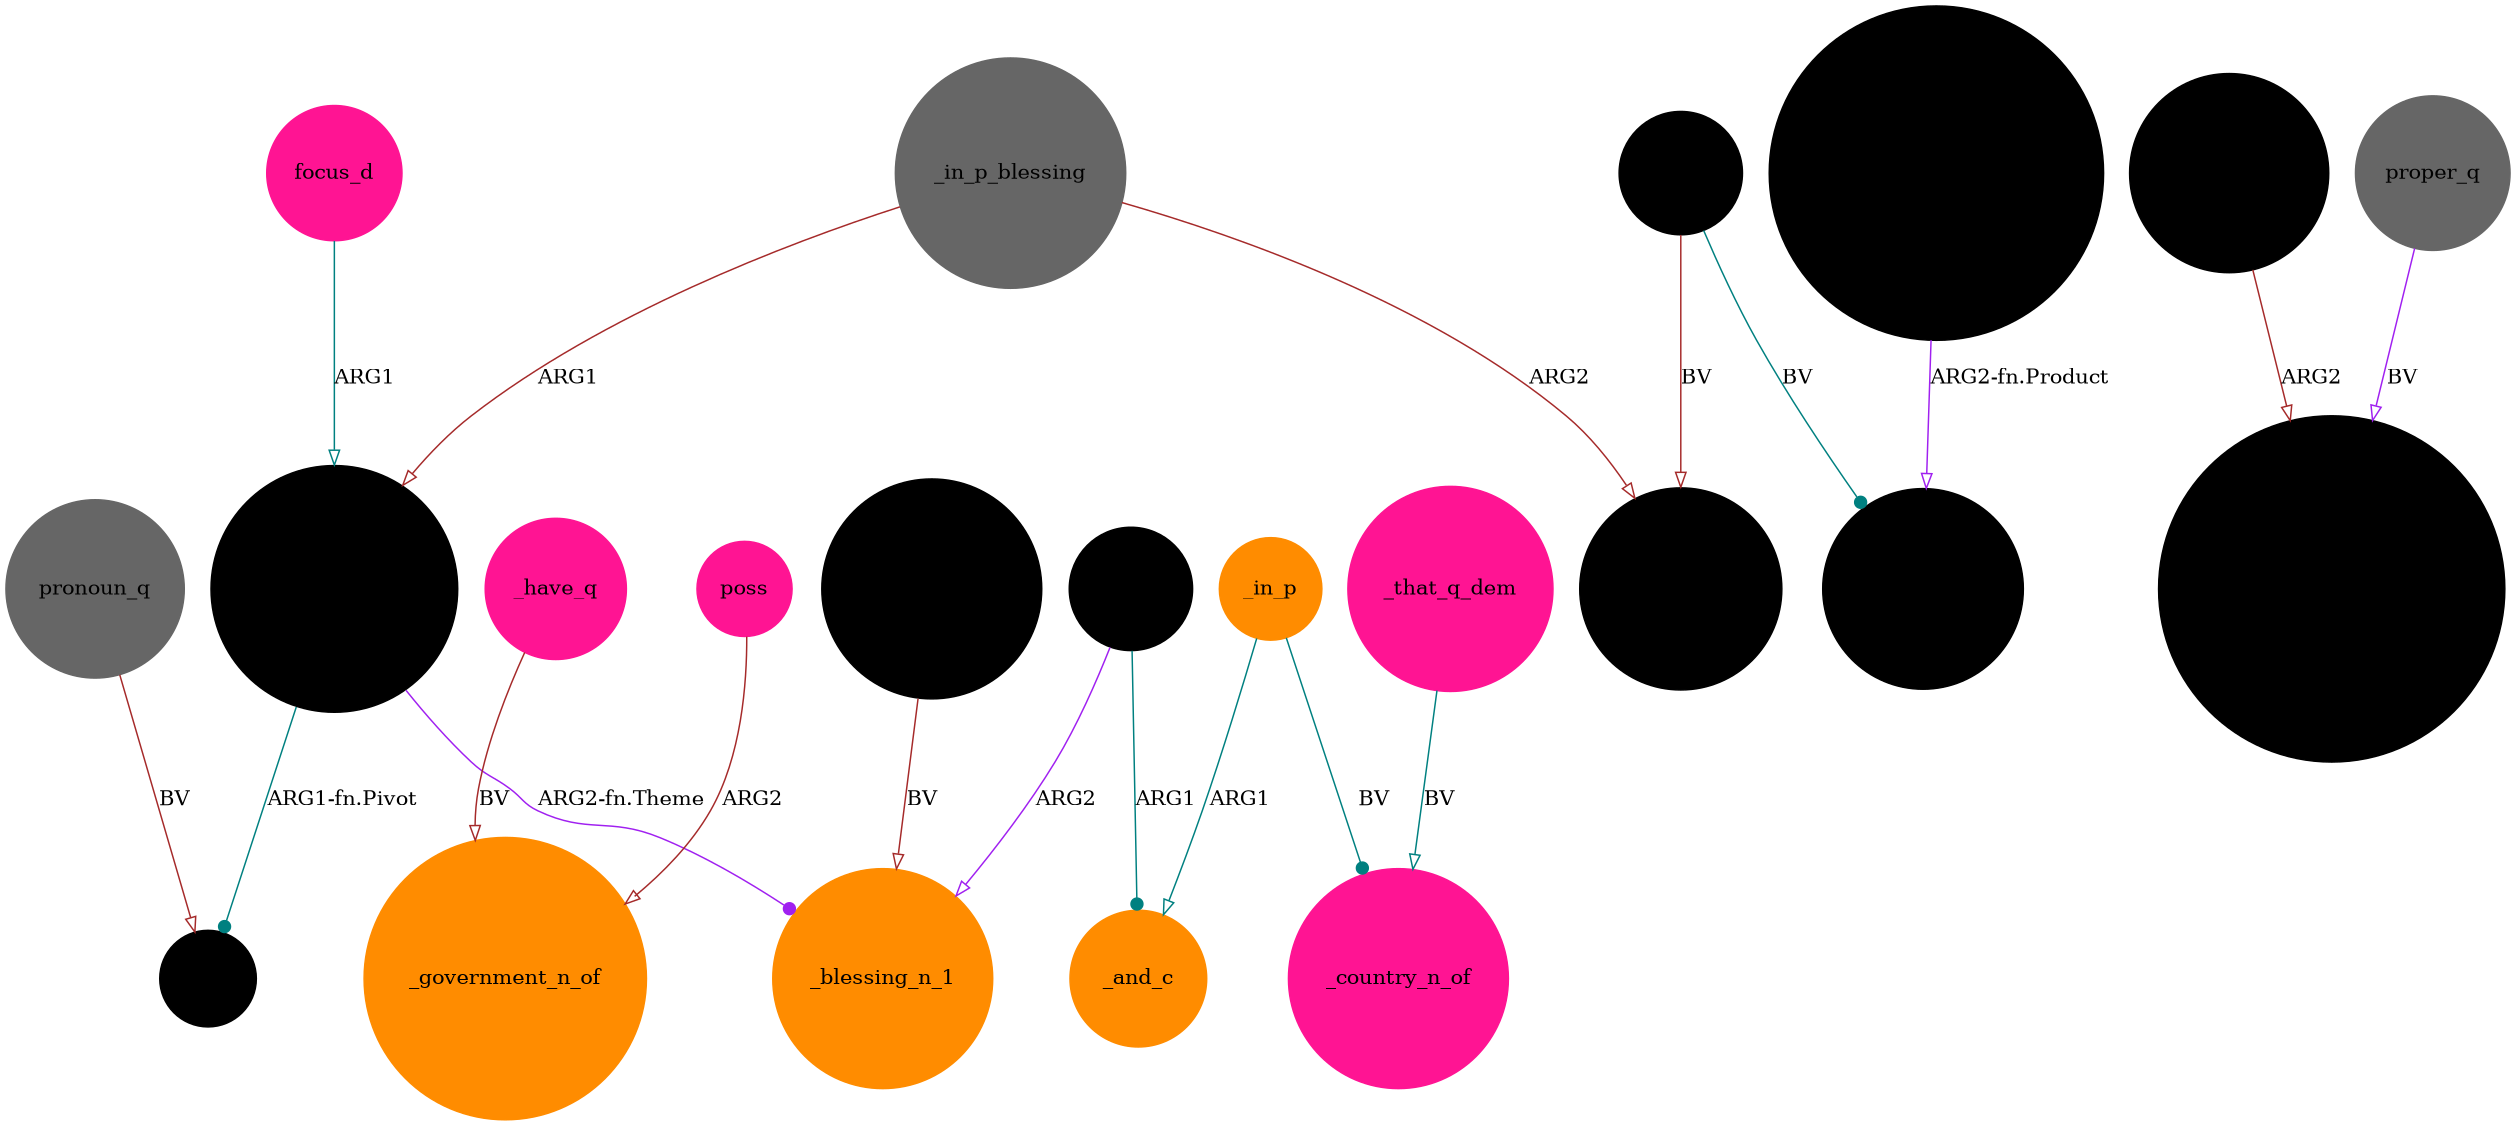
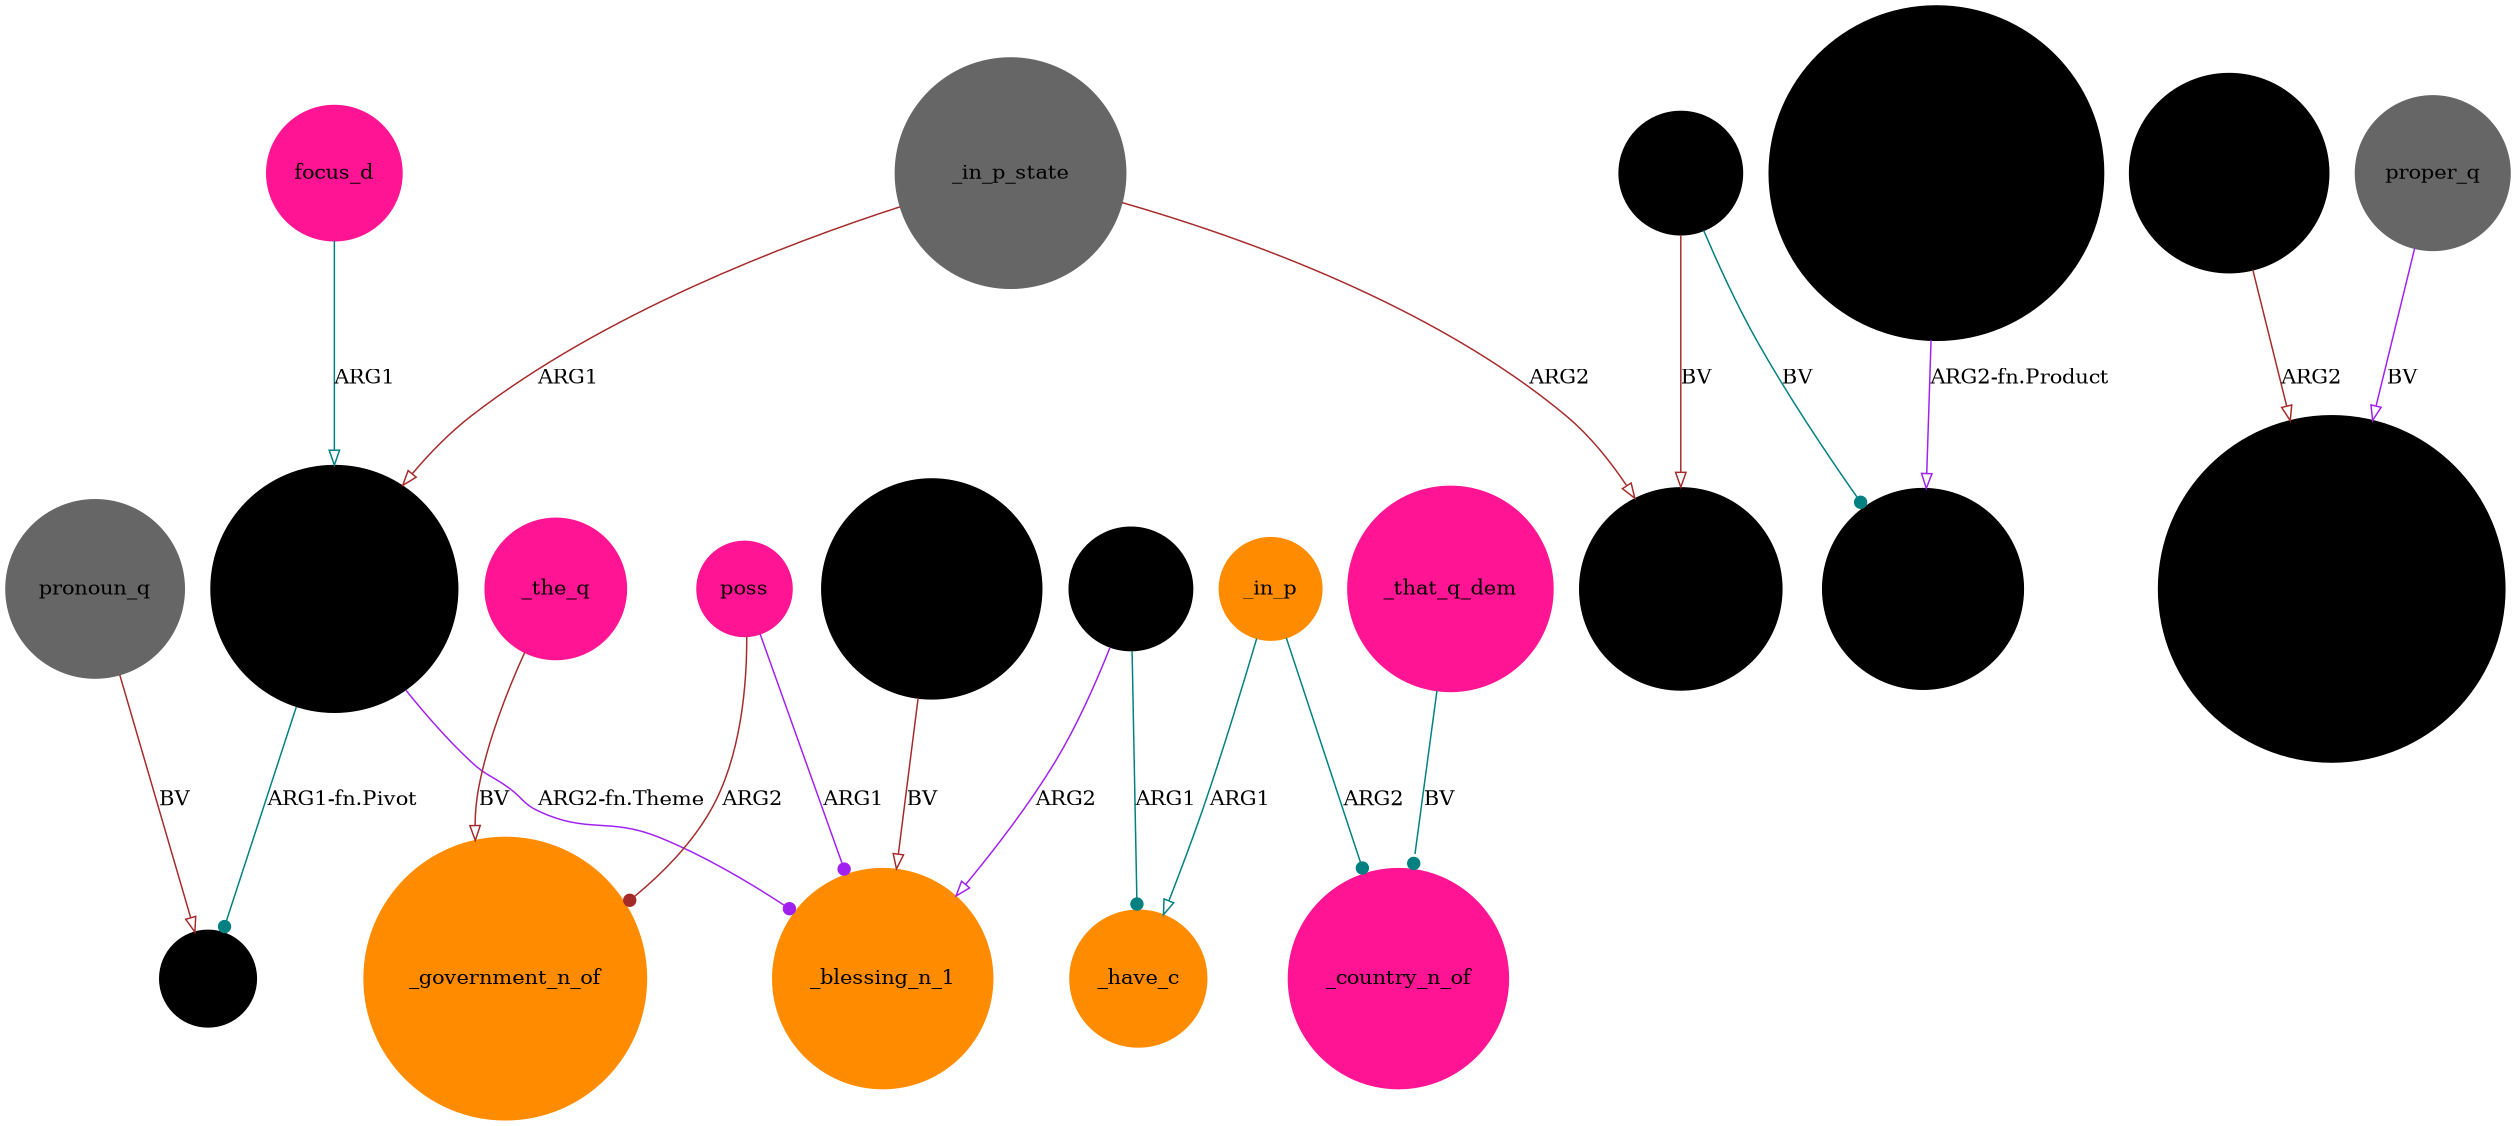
(1011, 173) -> (1011, 173)
(556, 589) -> (556, 589)
none -> (801, 749)
(1426, 772) -> (1426, 772)
(724, 781) -> (724, 781)
(1374, 800) -> (1374, 800)
(1138, 979) -> (1138, 979)
